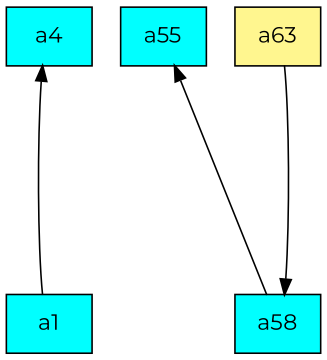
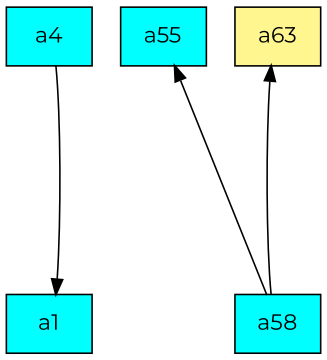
(288, 172) -> (267, 188)
(39, 188) -> (60, 172)
